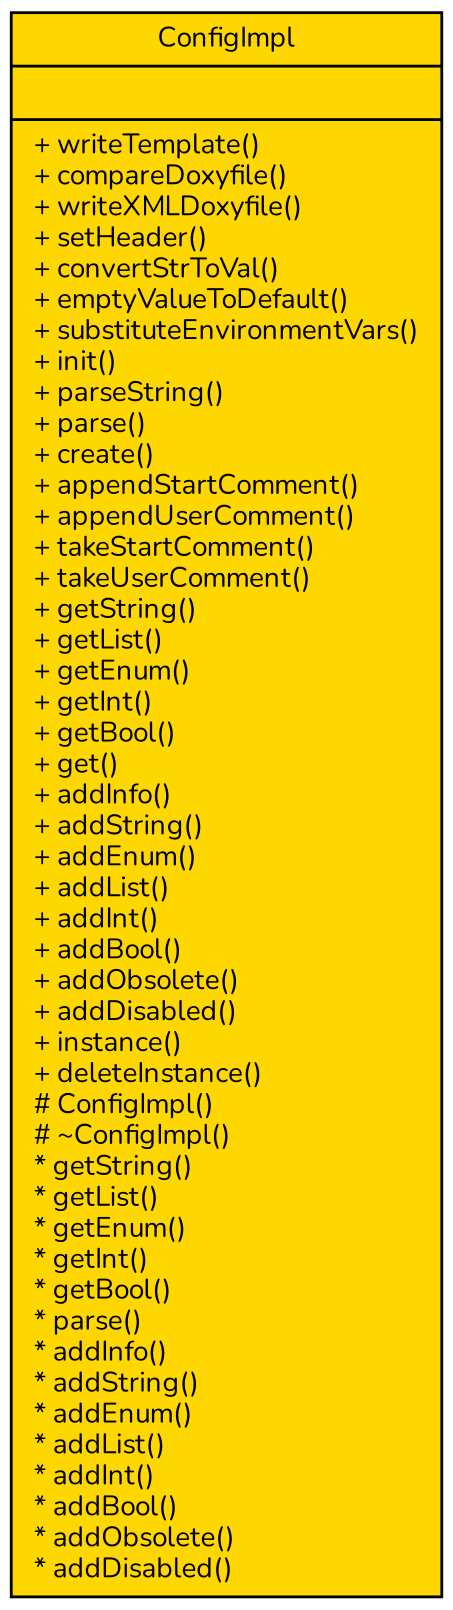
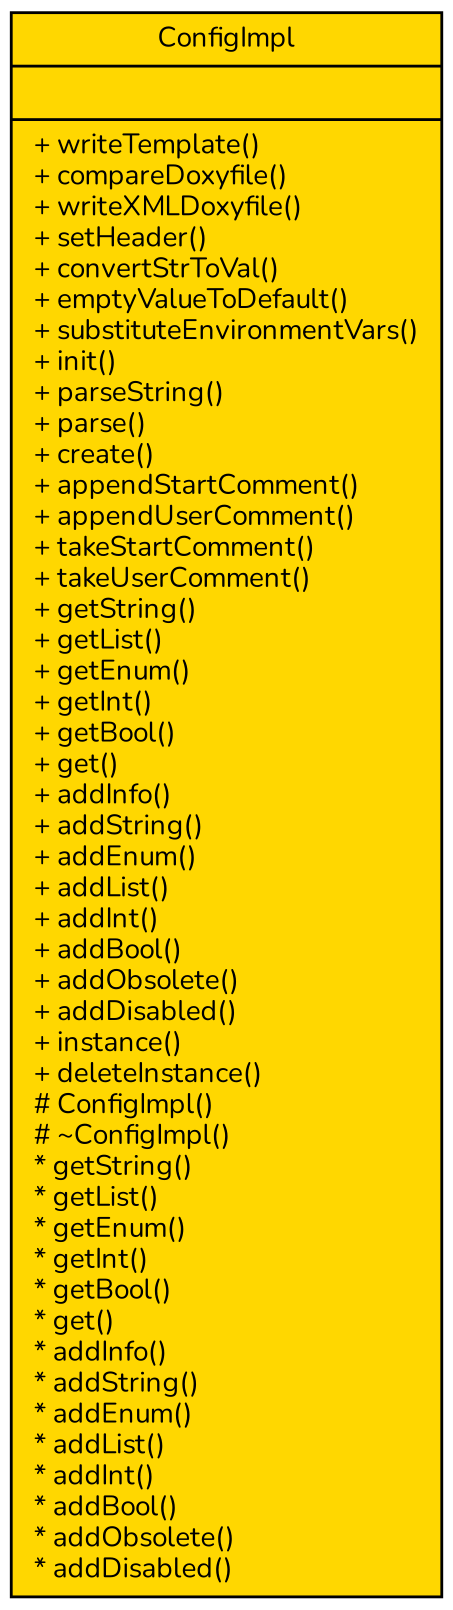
(89, 1321) -> (75, 1321)
